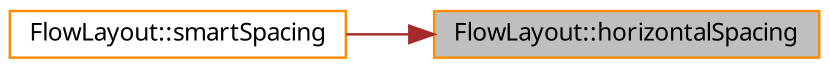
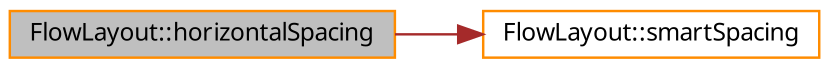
(378, 34) -> (426, 34)
